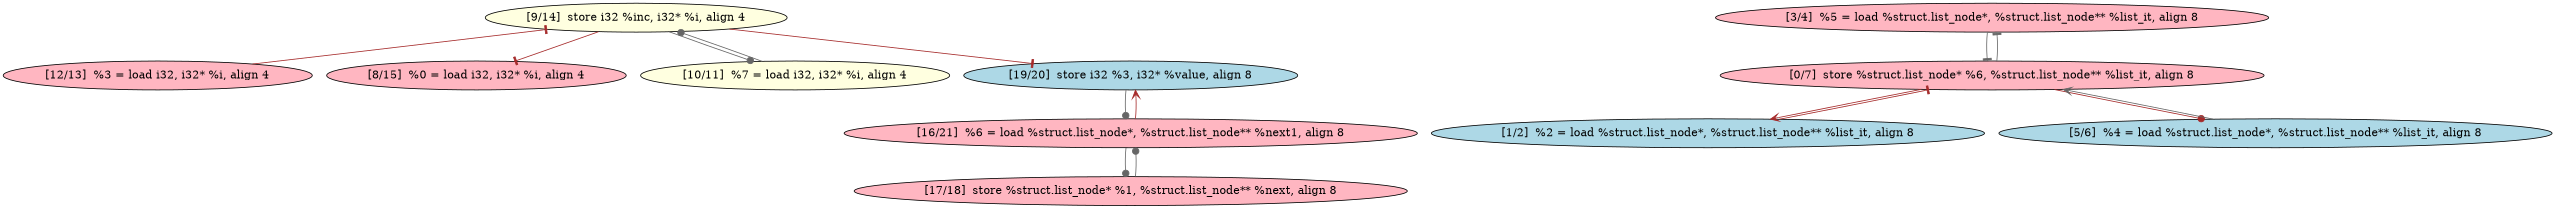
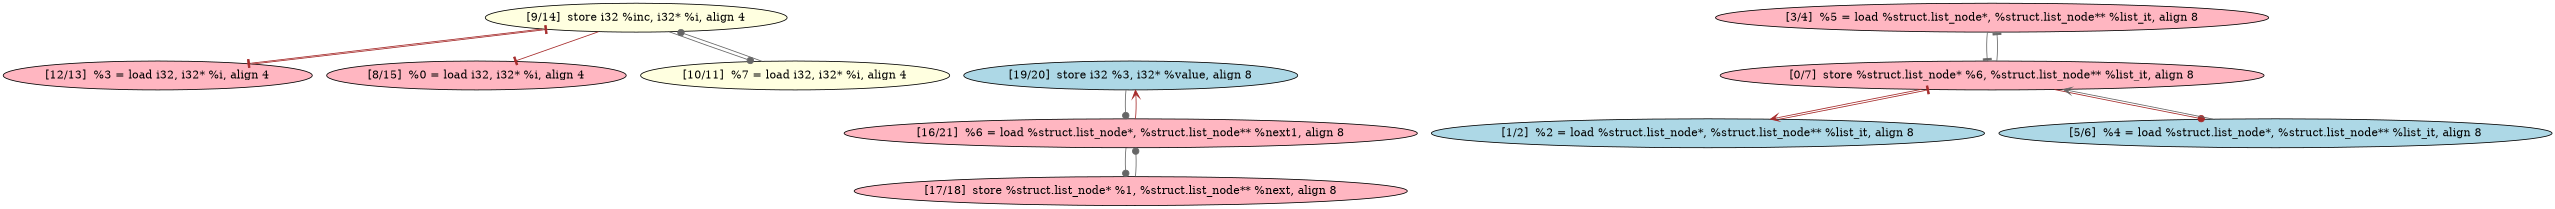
(880, 46) -> (397, 46)
